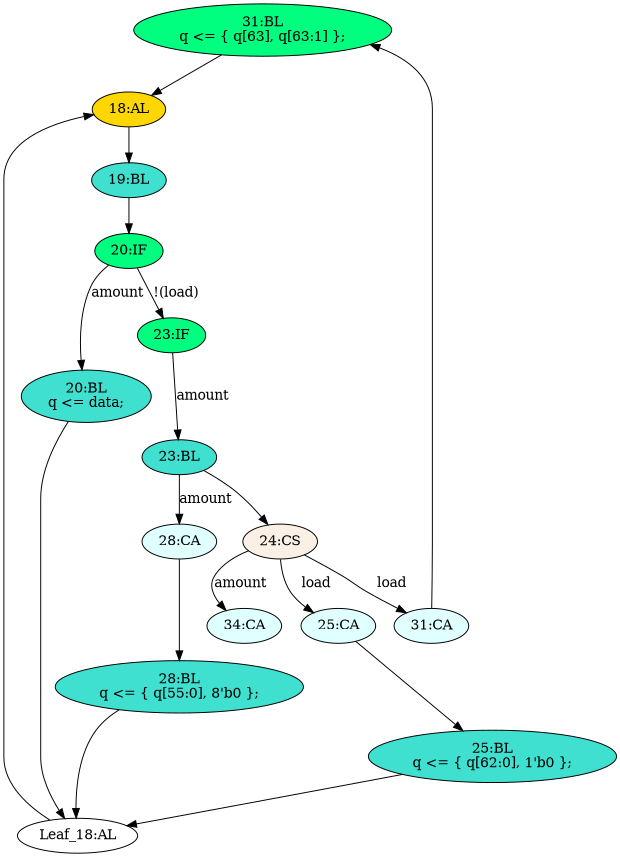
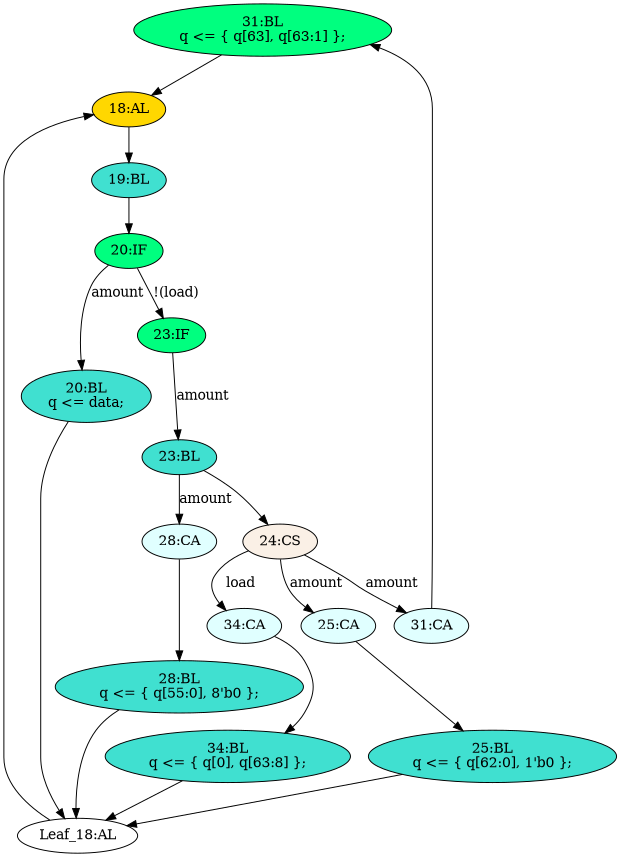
(241, 584) -> (241, 584)
(317, 584) -> (317, 584)
(392, 584) -> (392, 584)
none -> (228, 756)
